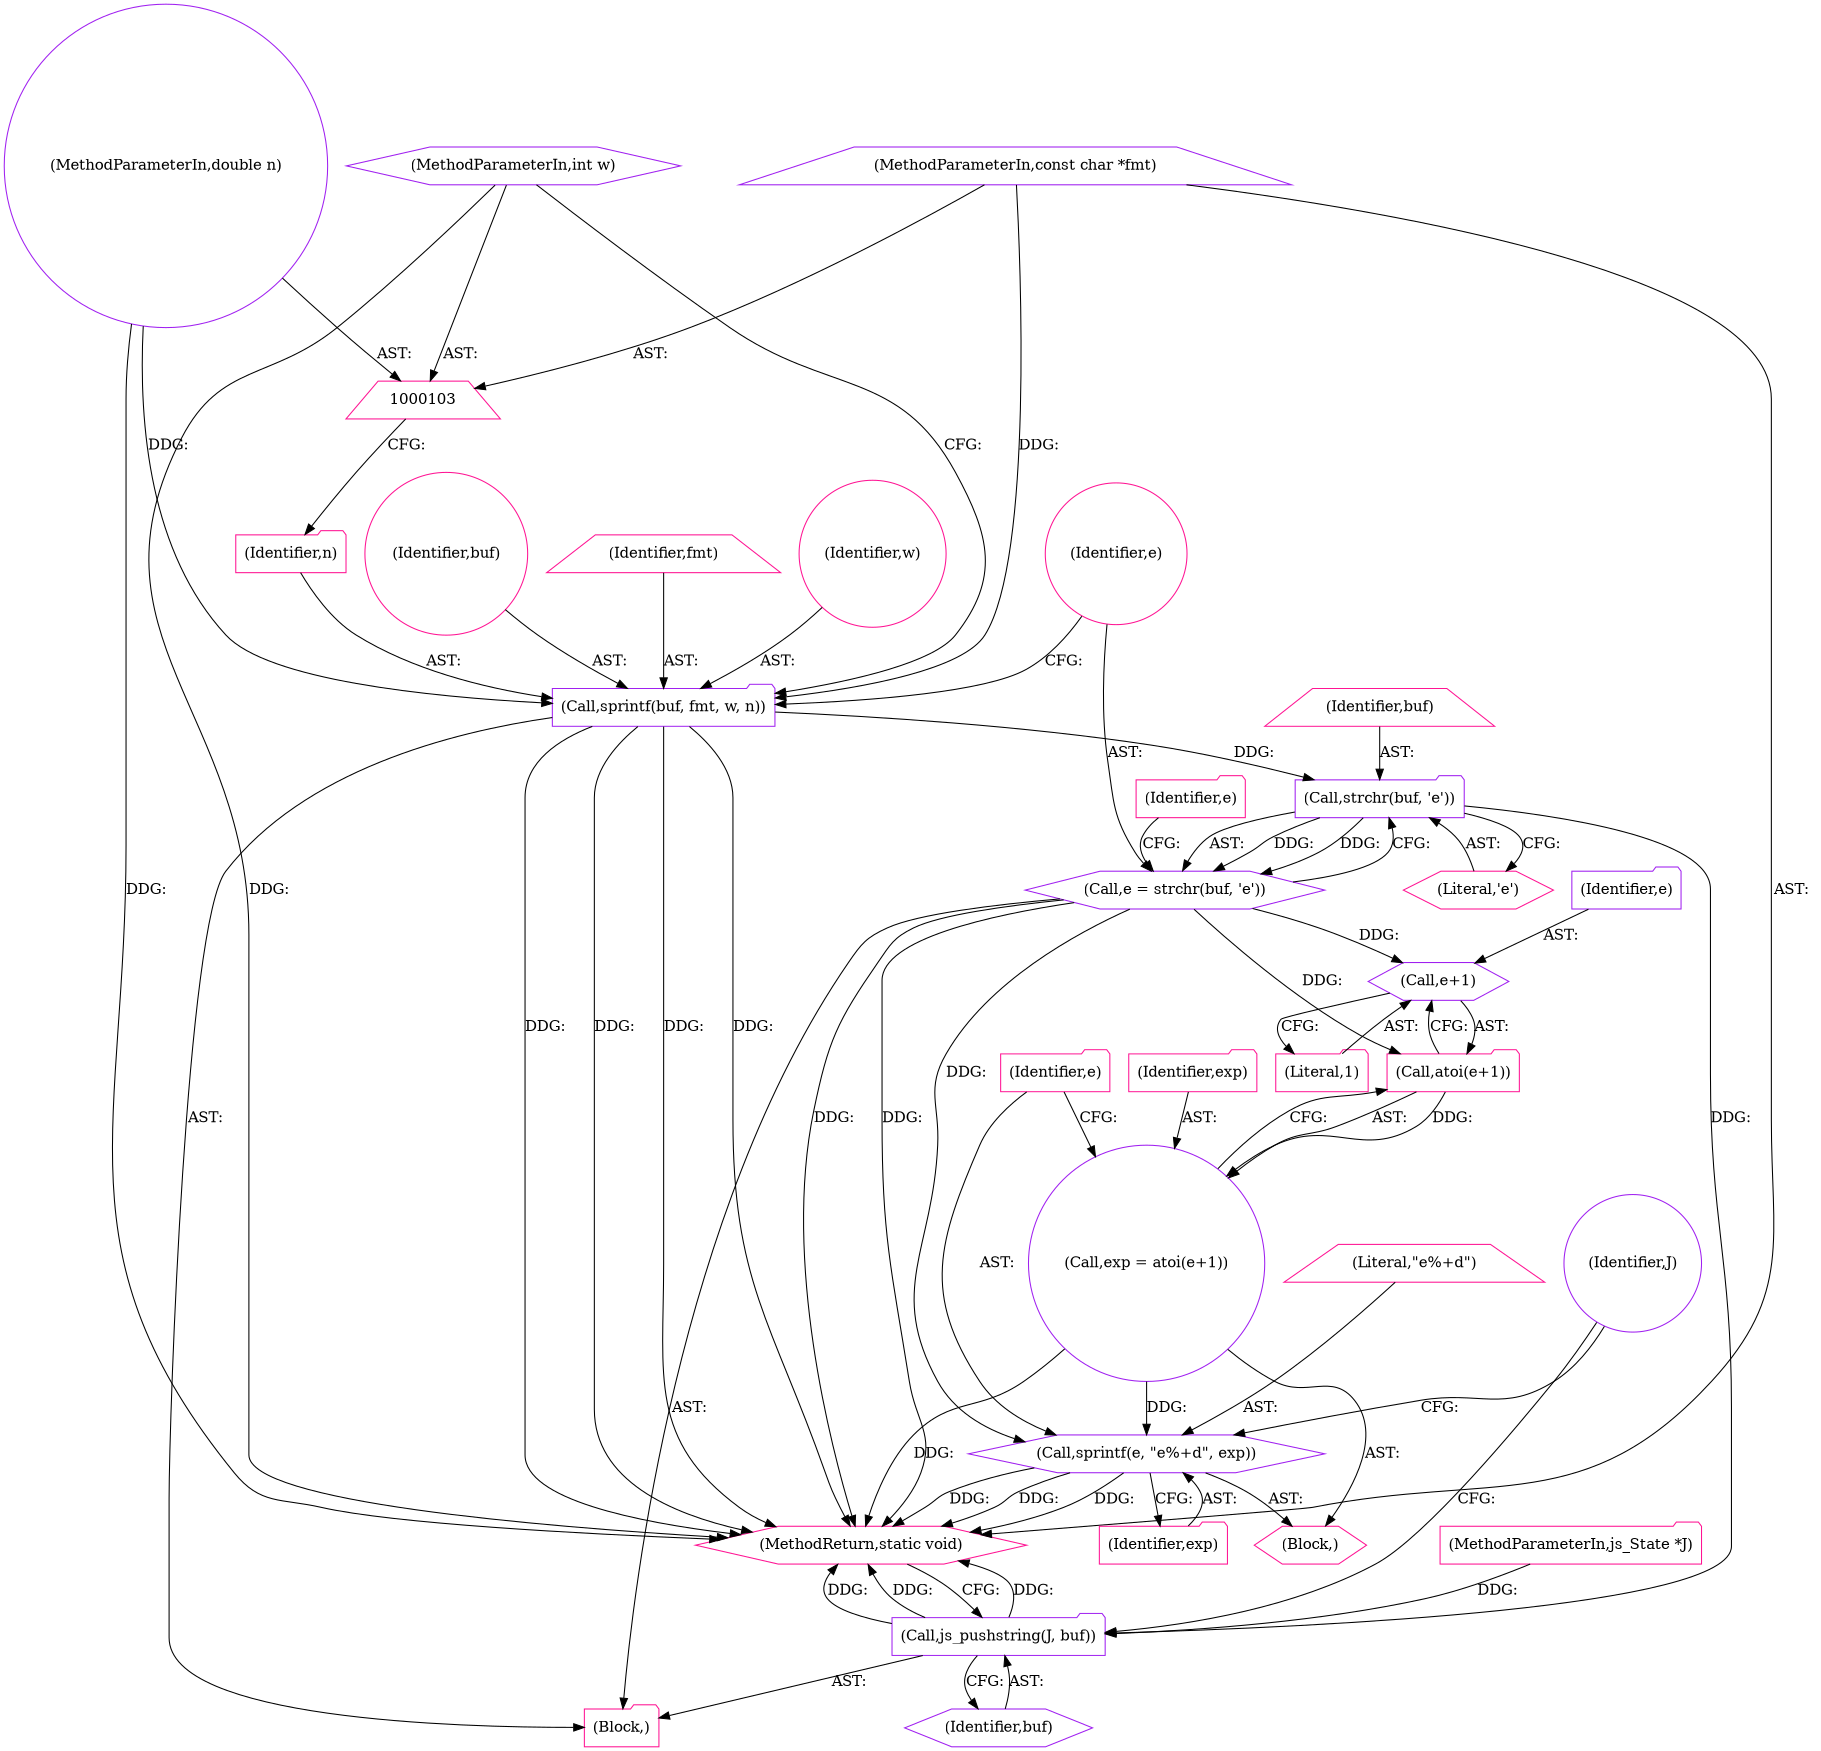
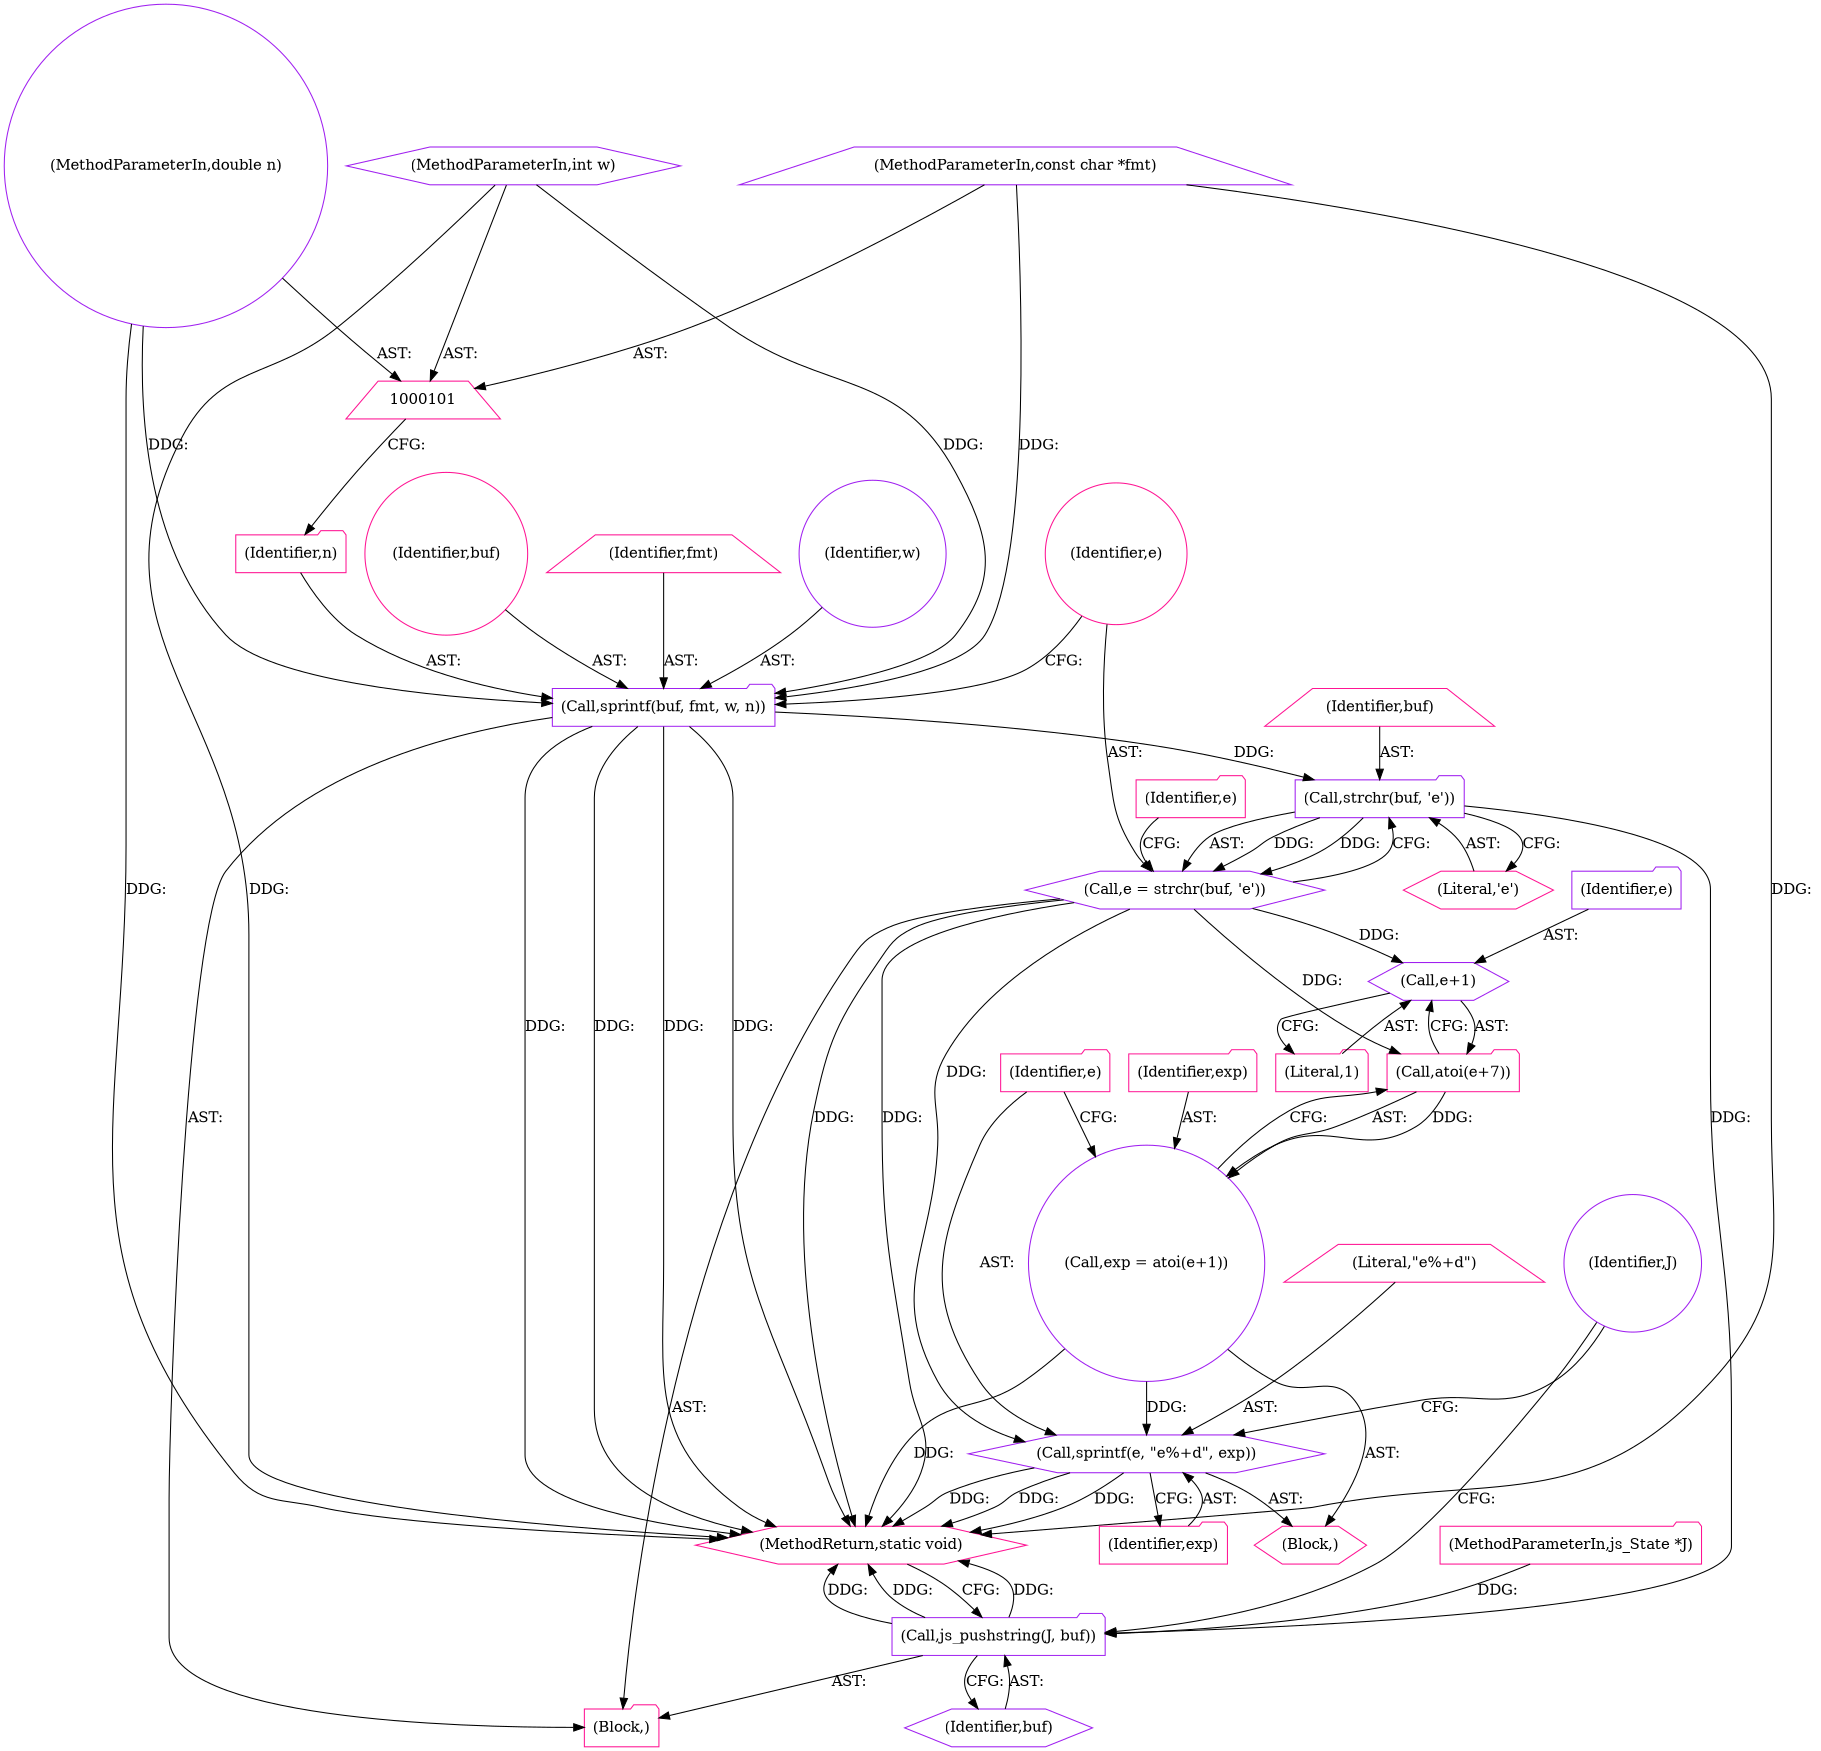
(423, 400) -> (423, 400)
(966, 446) -> (966, 446)
(873, 554) -> (873, 554)
(1794, 890) -> (1794, 890)
(1453, 1073) -> (1453, 1073)
